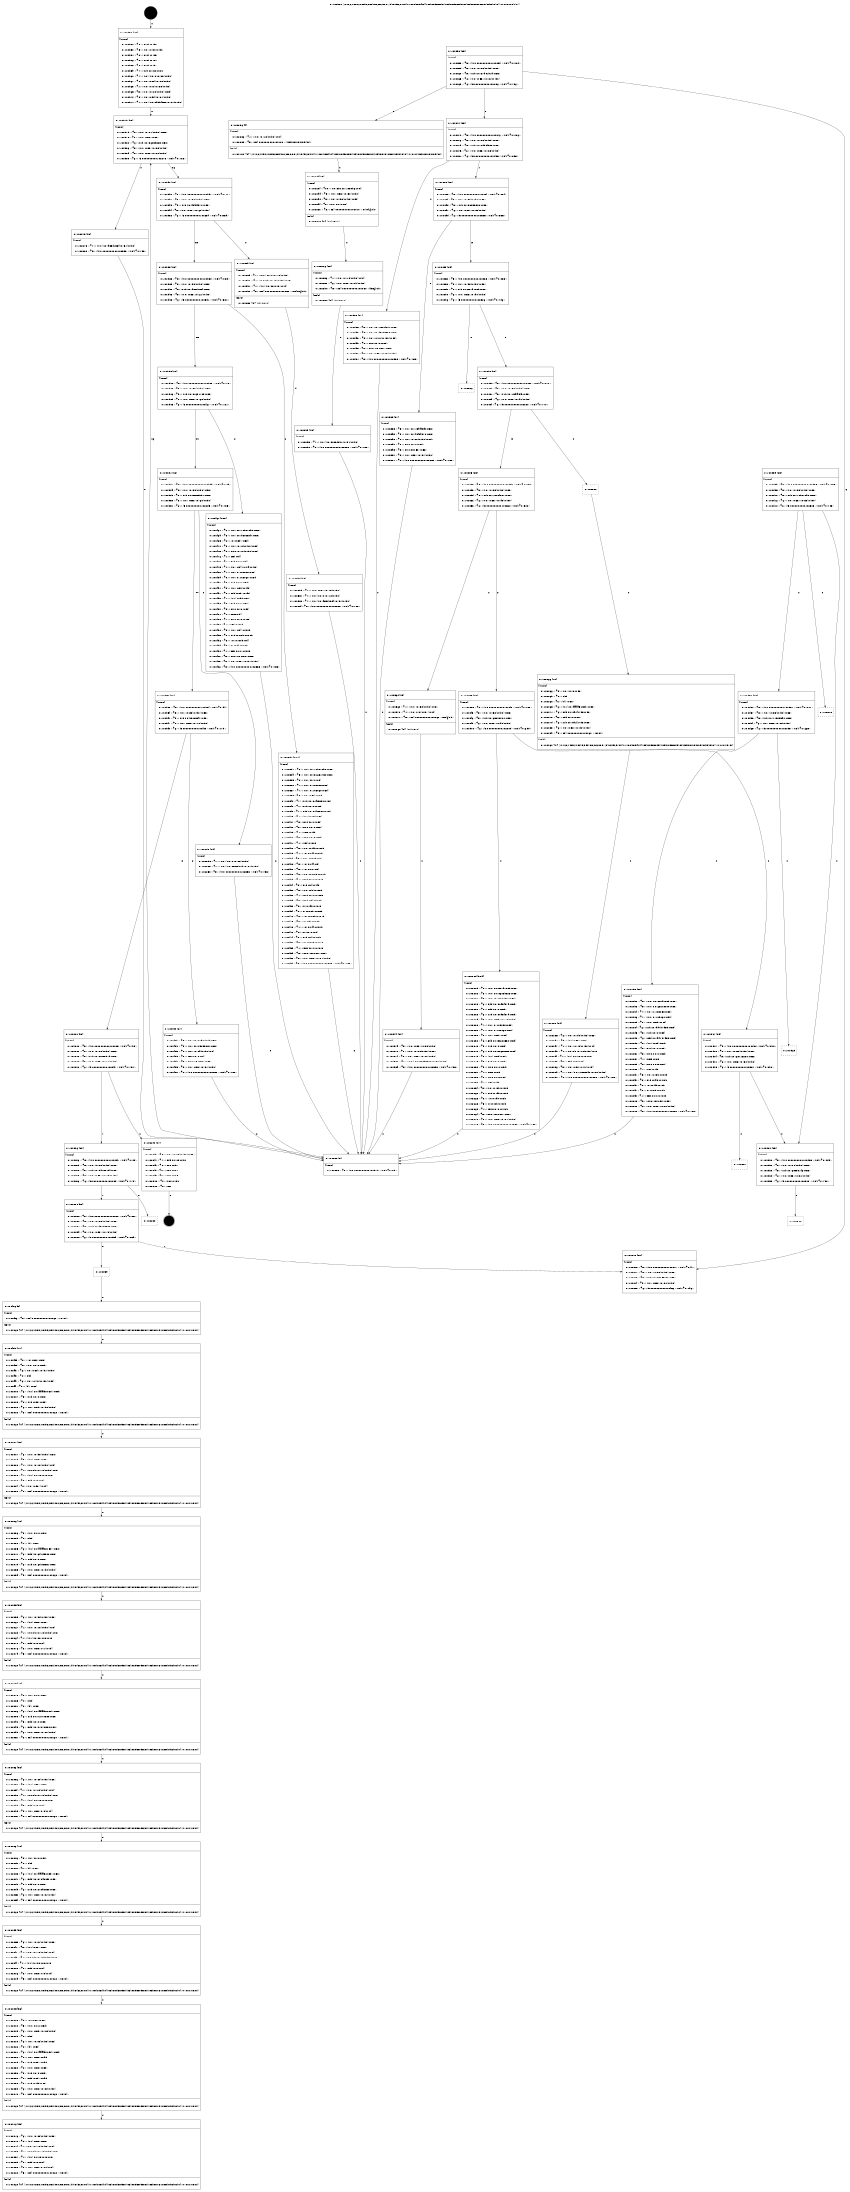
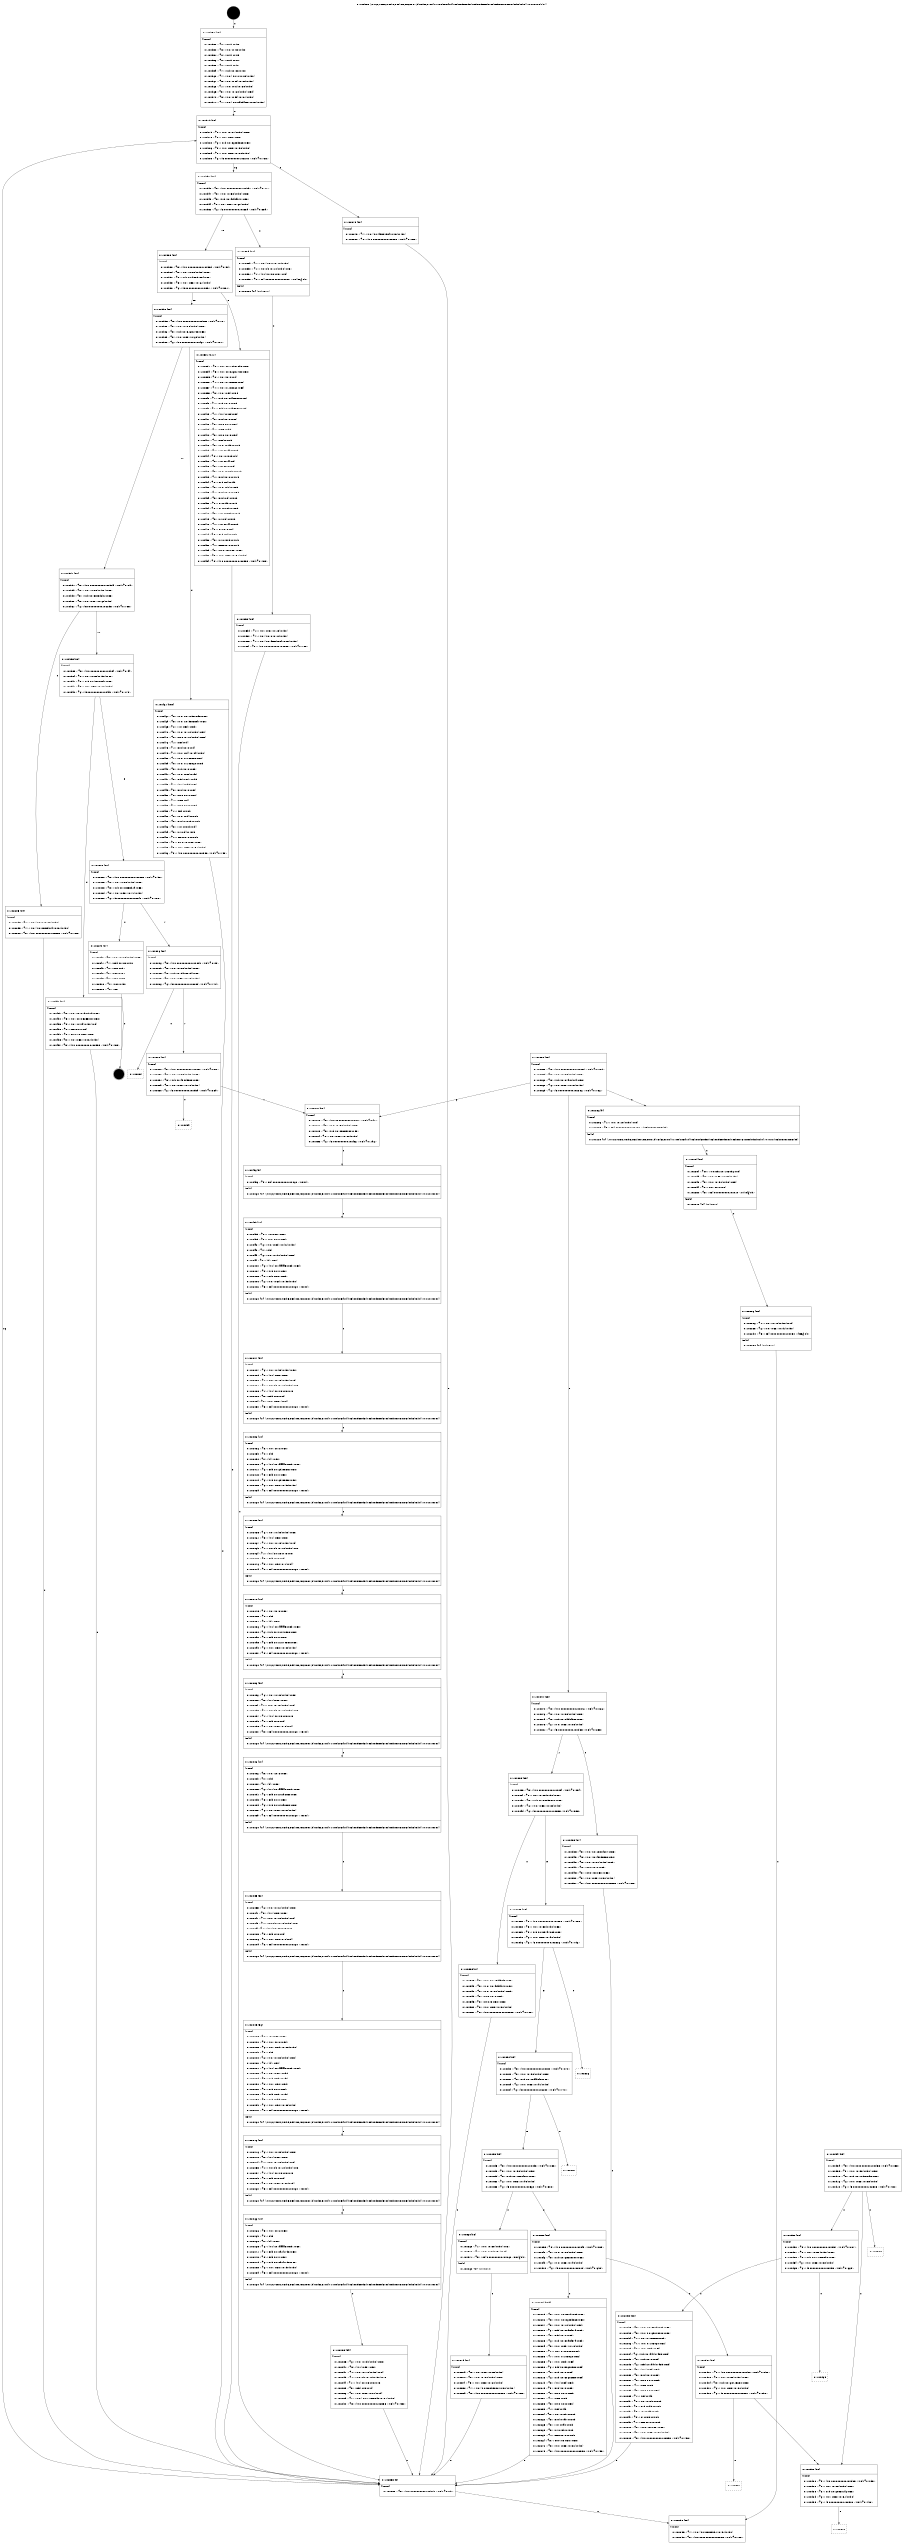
(610, 583) -> (342, 2209)
(365, 800) -> (561, 2507)
(101, 1288) -> (342, 1155)
